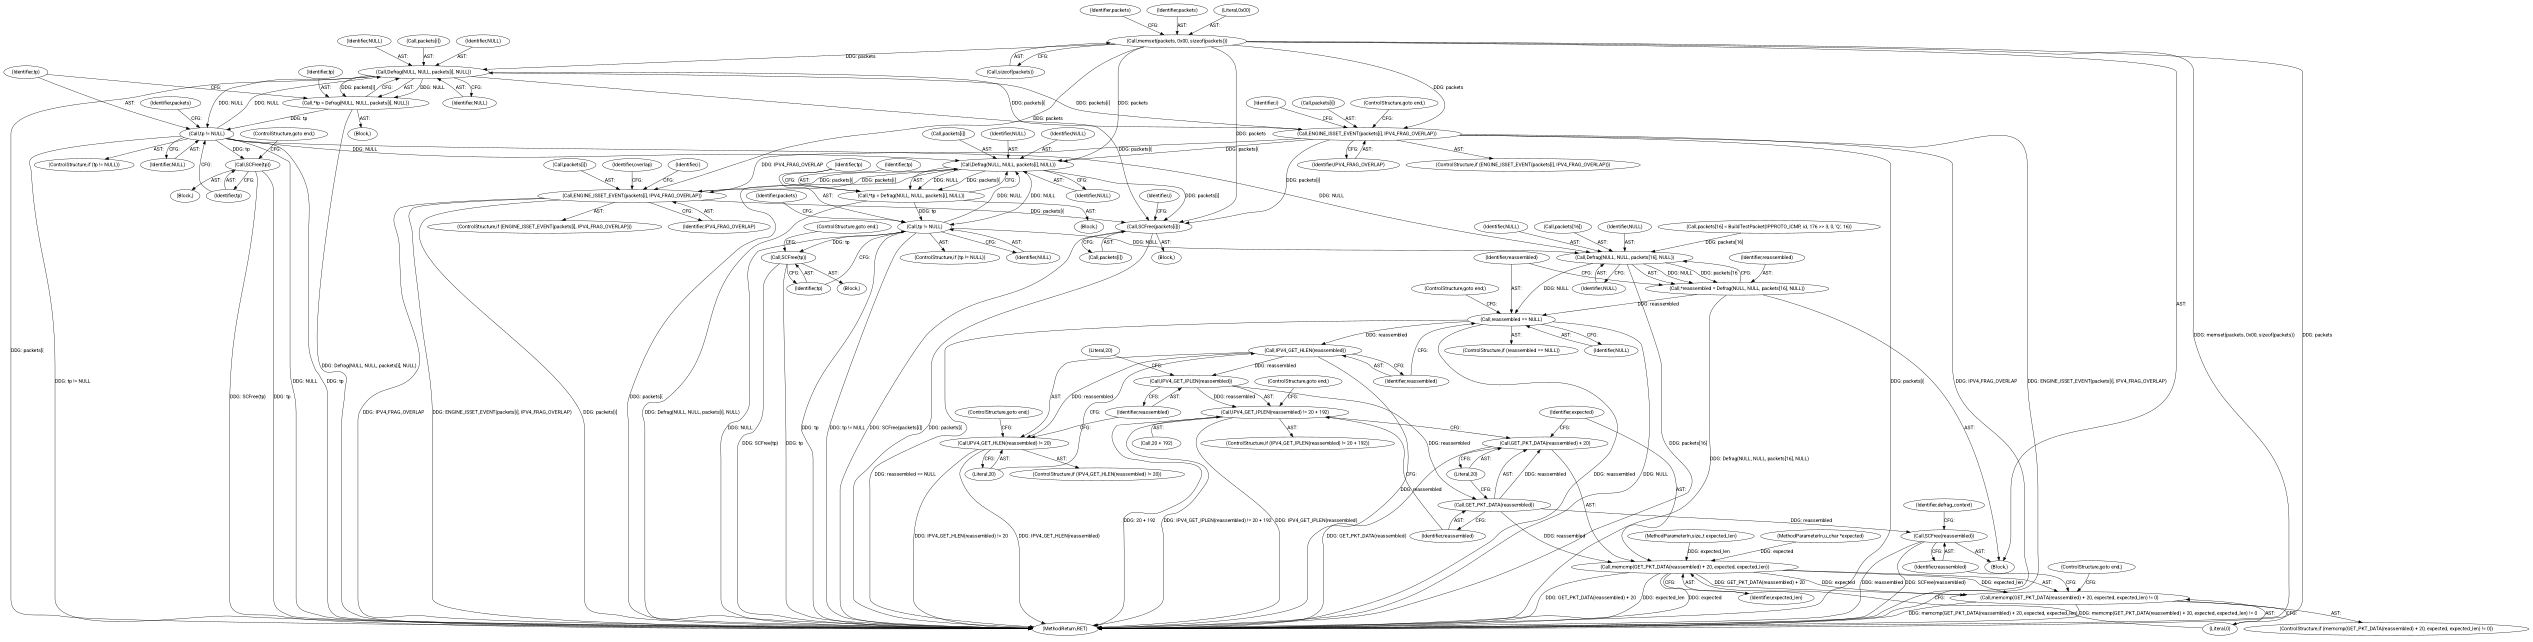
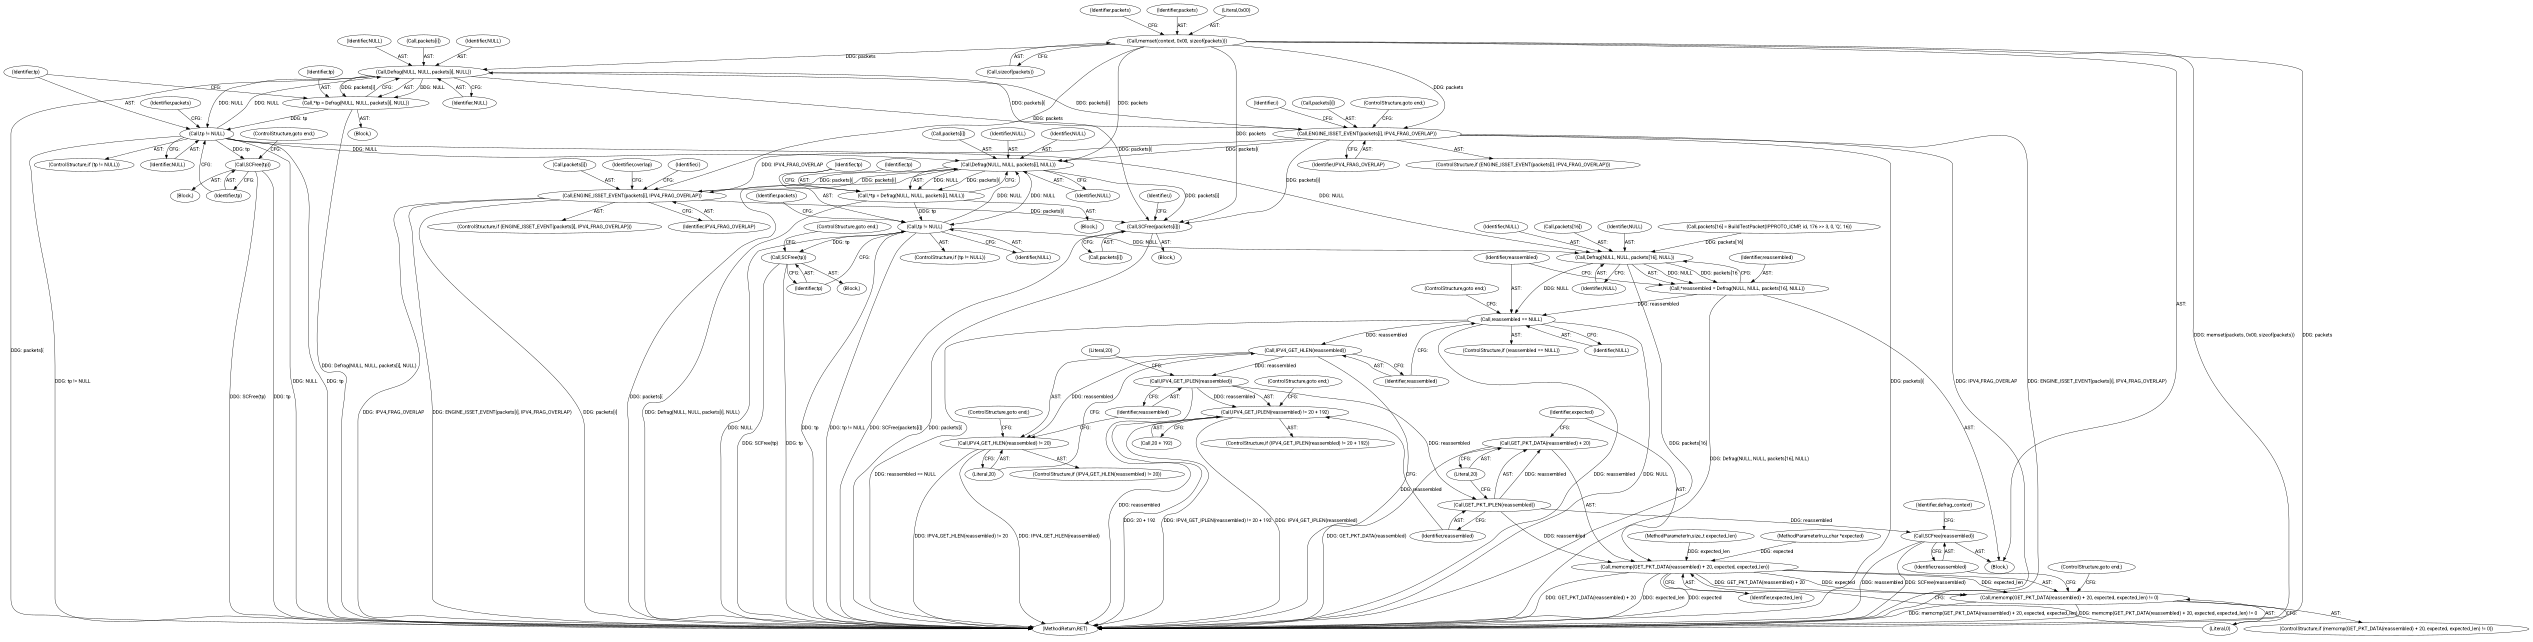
(1177, 41) -> (1177, 41)
(1416, 426) -> (1176, 424)
none -> (1190, 471)
(1494, 505) -> (1494, 505)
